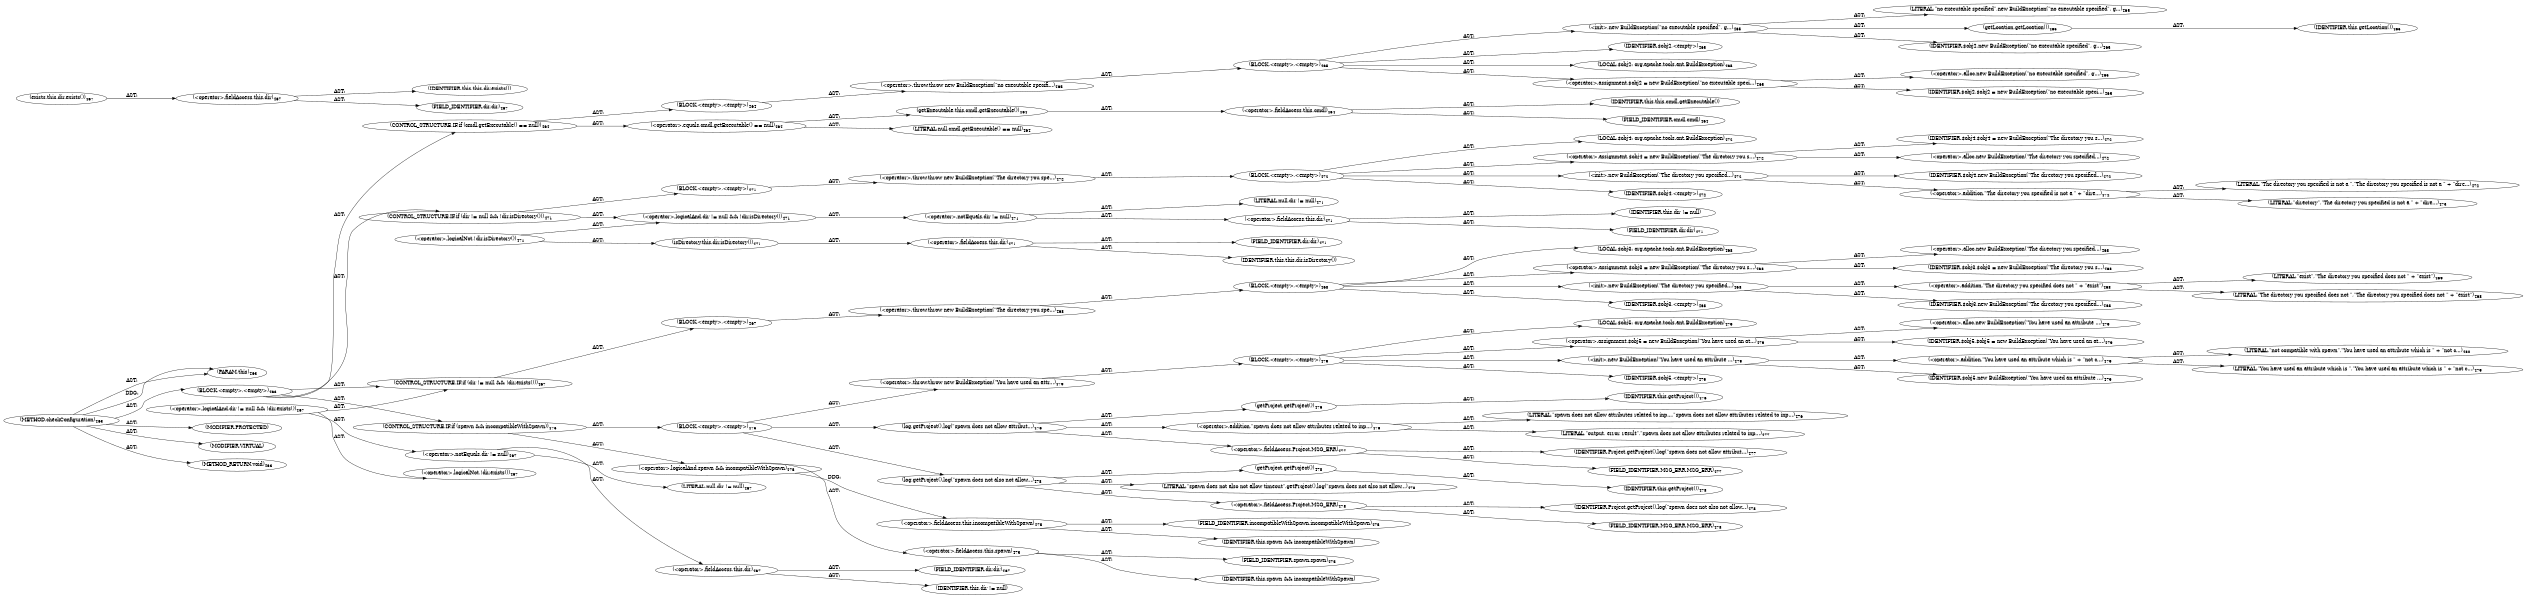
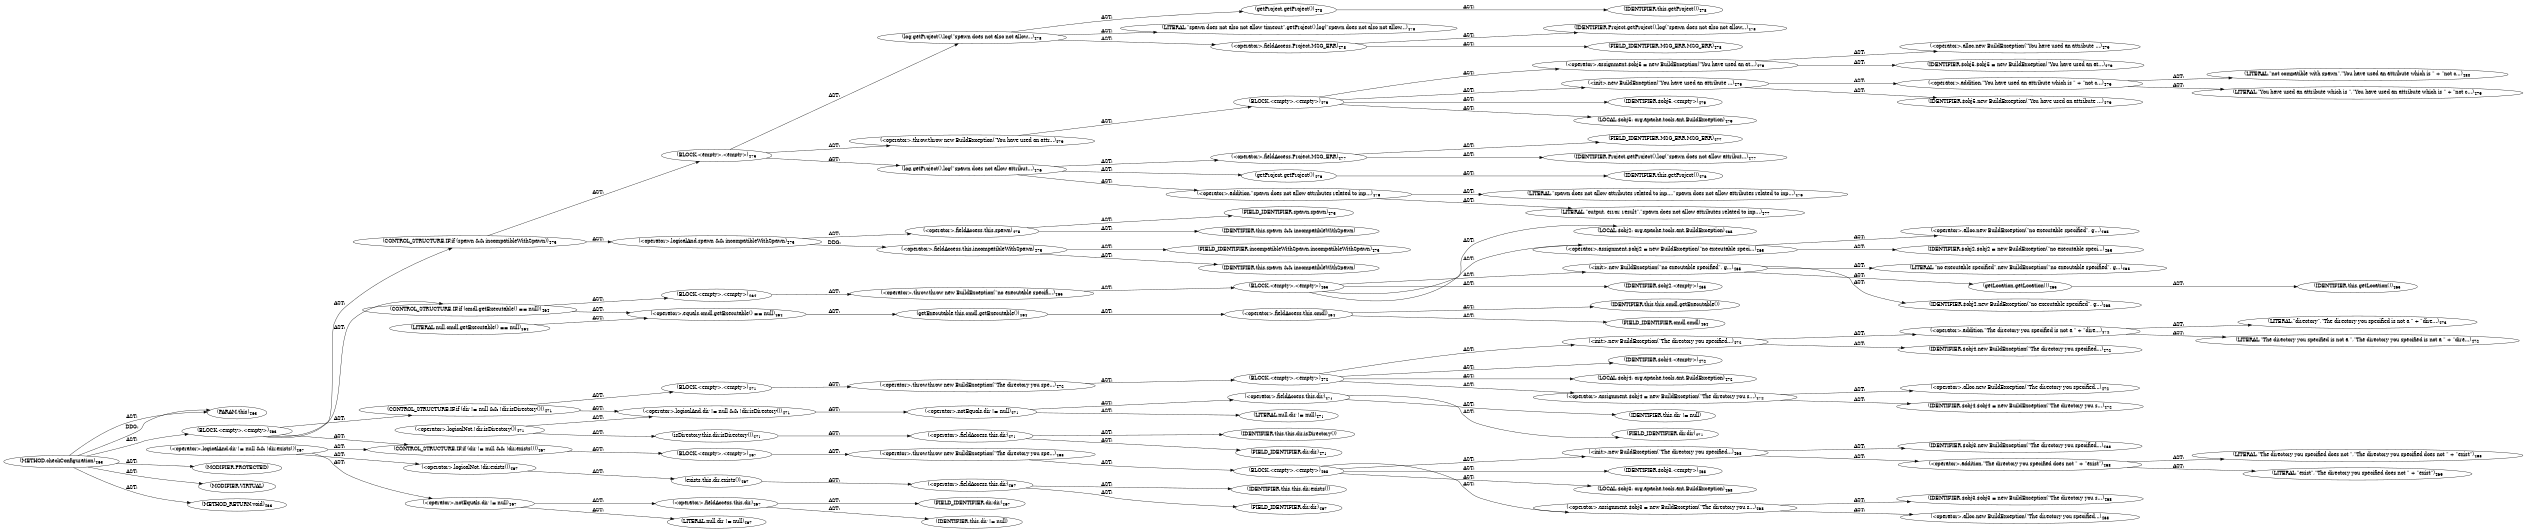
(847, 128) -> (589, 322)
none -> (599, 475)
